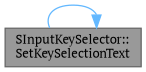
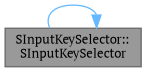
(73, 47) -> (73, 47)
